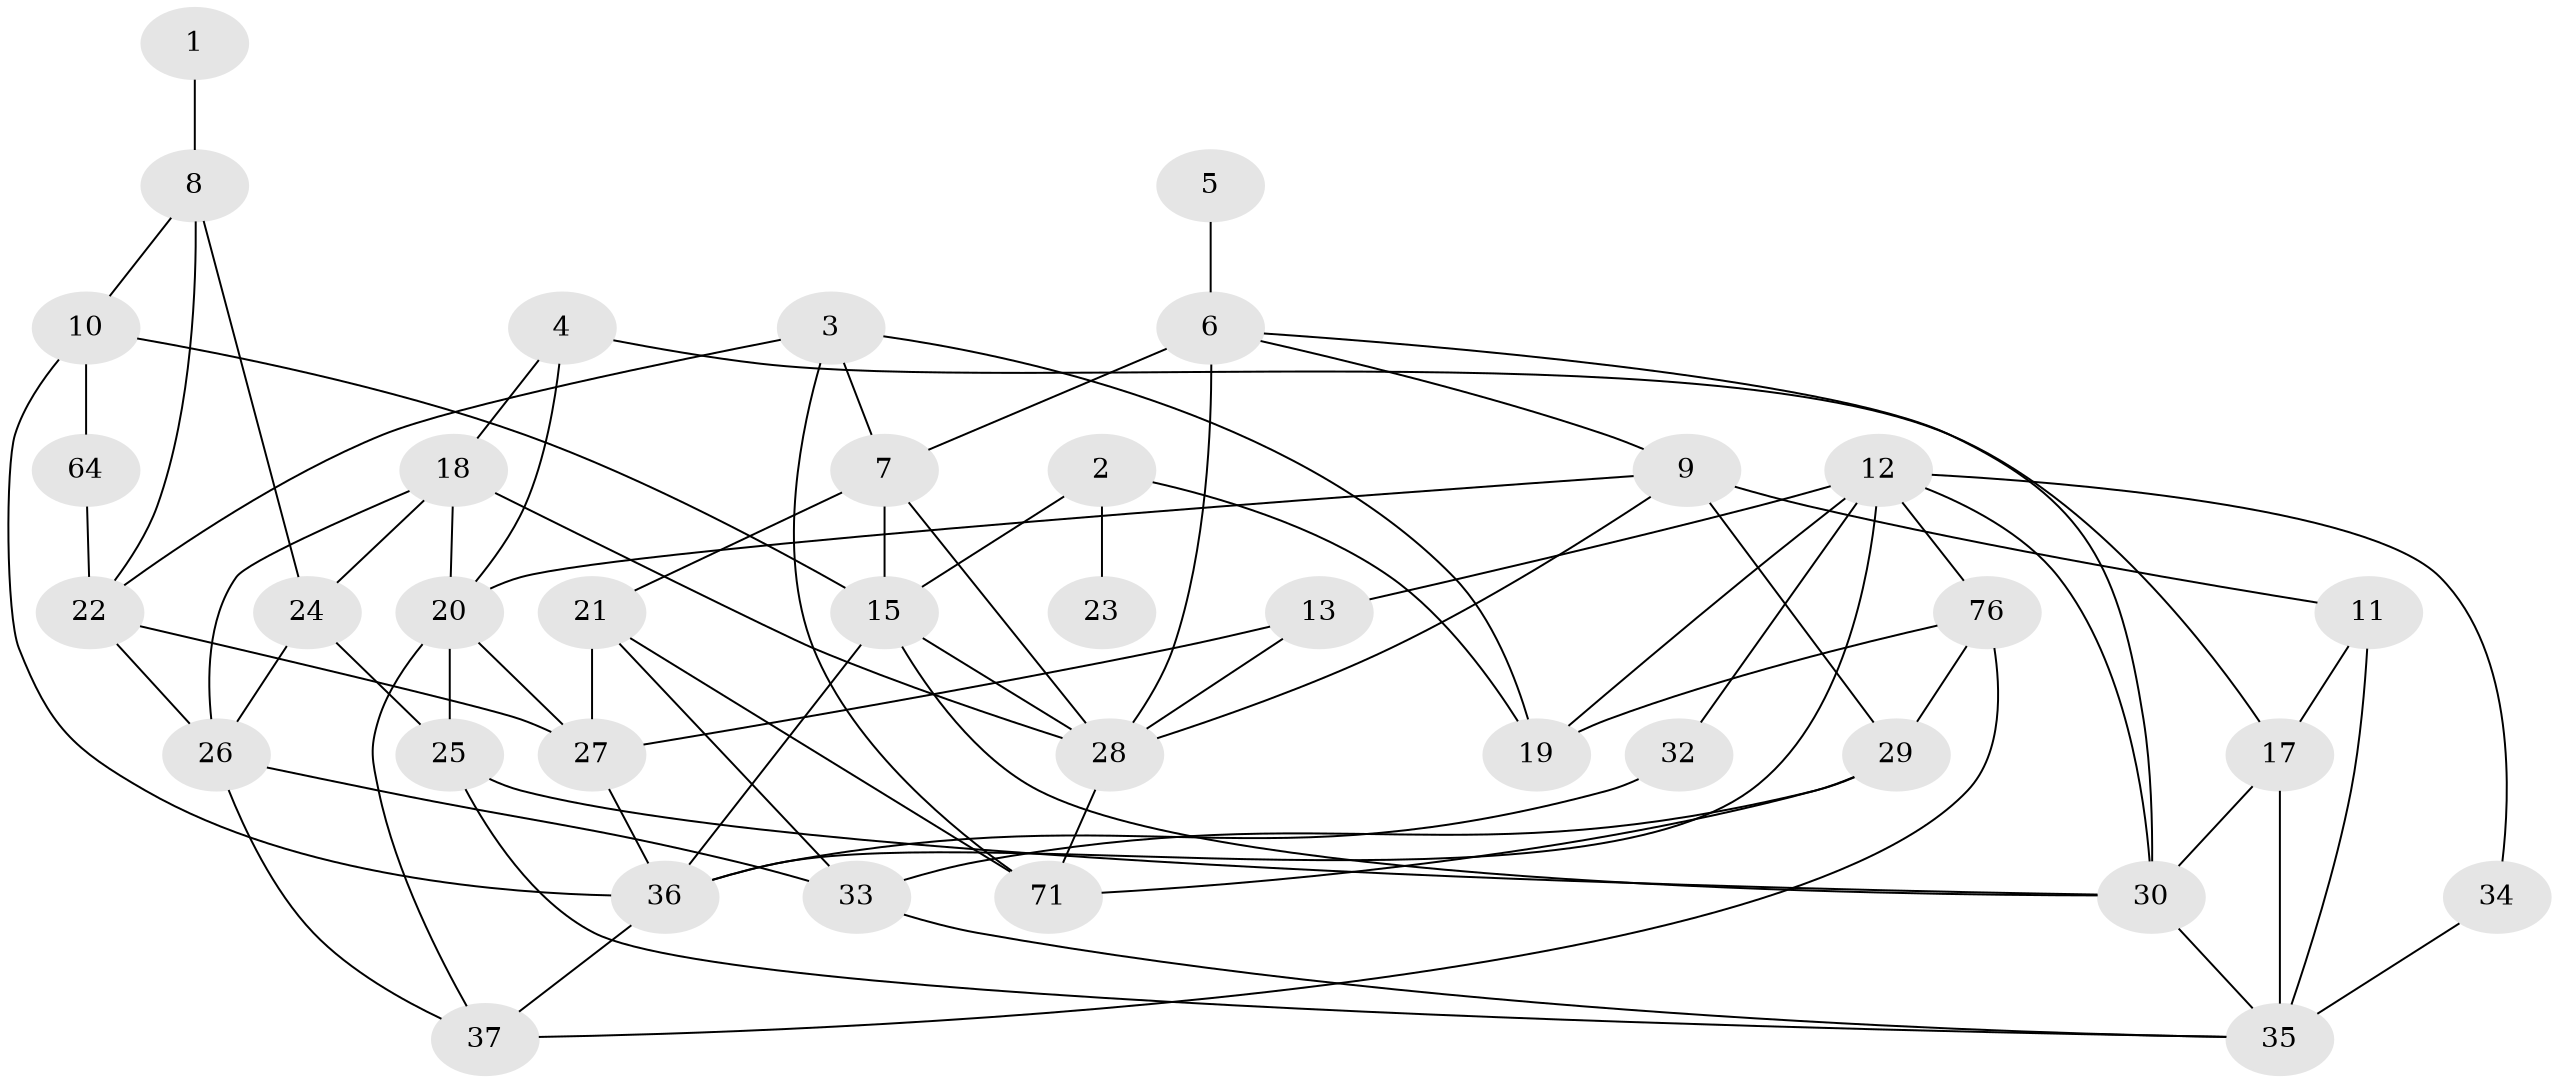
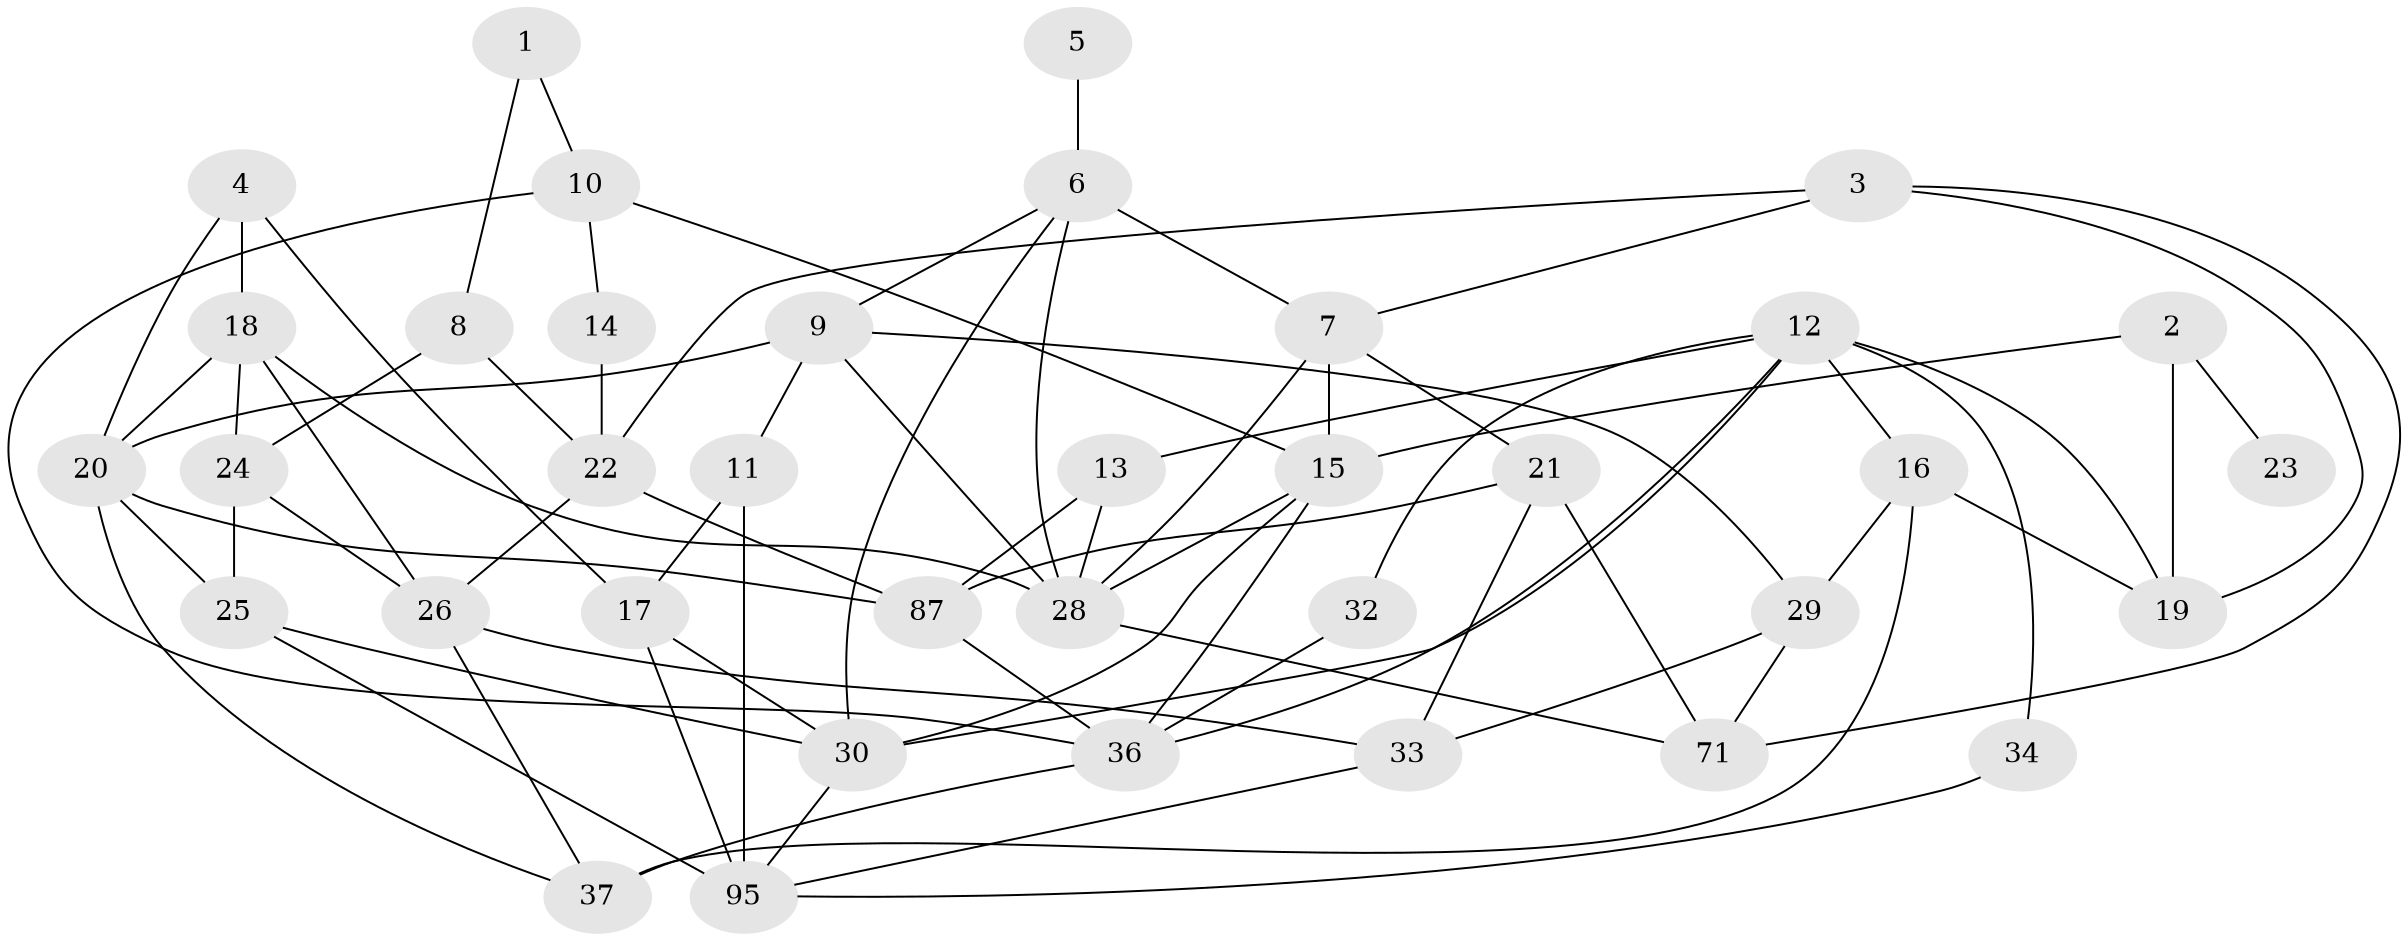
(140, 257) -> (556, 115)
(86, 470) -> (602, 328)
(1987, 613) -> (1914, 470)
(592, 755) -> (928, 613)
(2280, 1040) -> (744, 897)
